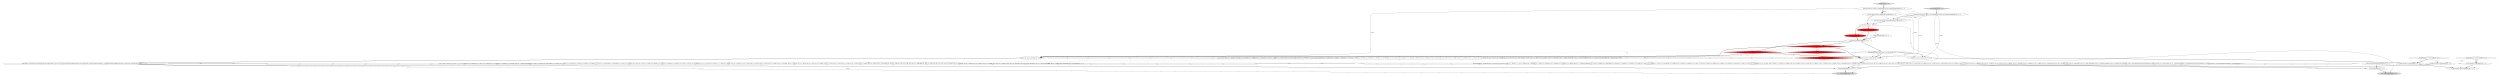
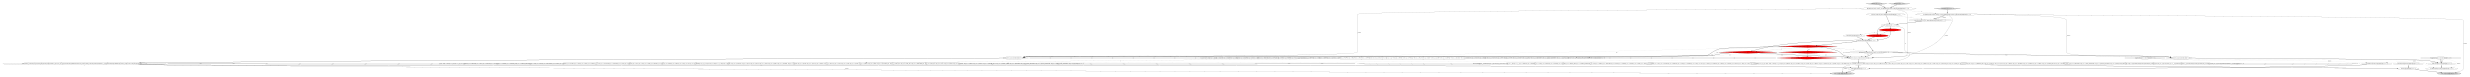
none -> (1899, 4)
(2476, 64) -> none
